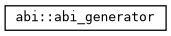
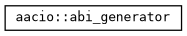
(86, 18) -> (93, 18)
